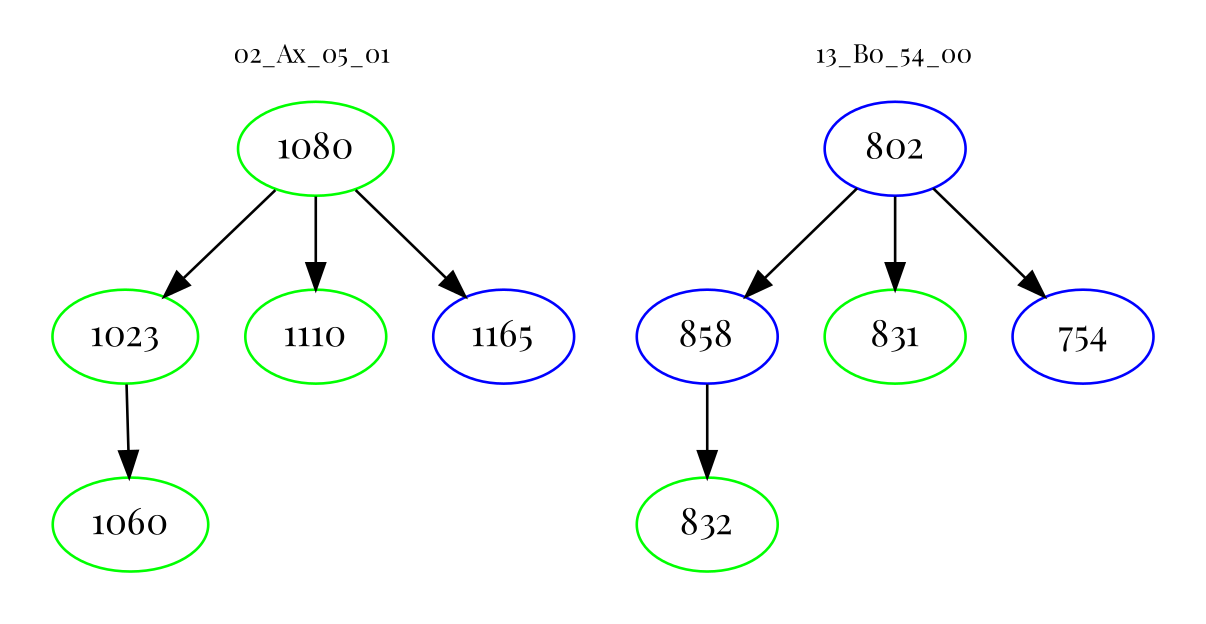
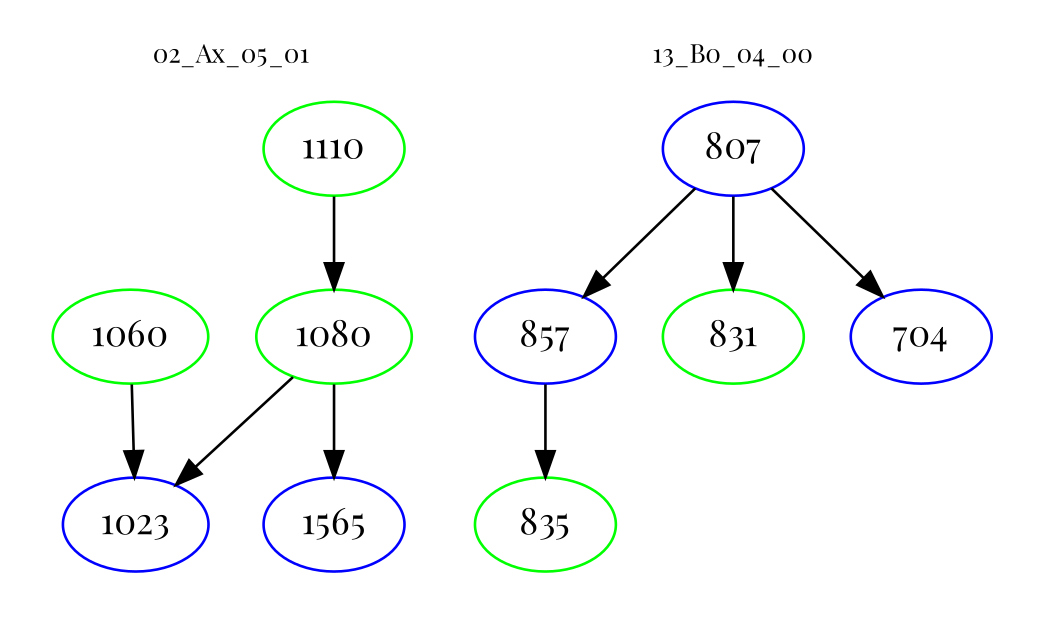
(895, 56) -> (733, 56)
(895, 149) -> (733, 149)
(316, 230) -> (334, 230)
(125, 337) -> (136, 525)
(504, 337) -> (334, 525)
(707, 337) -> (545, 337)
(1083, 337) -> (921, 337)
(128, 418) -> (133, 418)
(707, 525) -> (545, 525)
